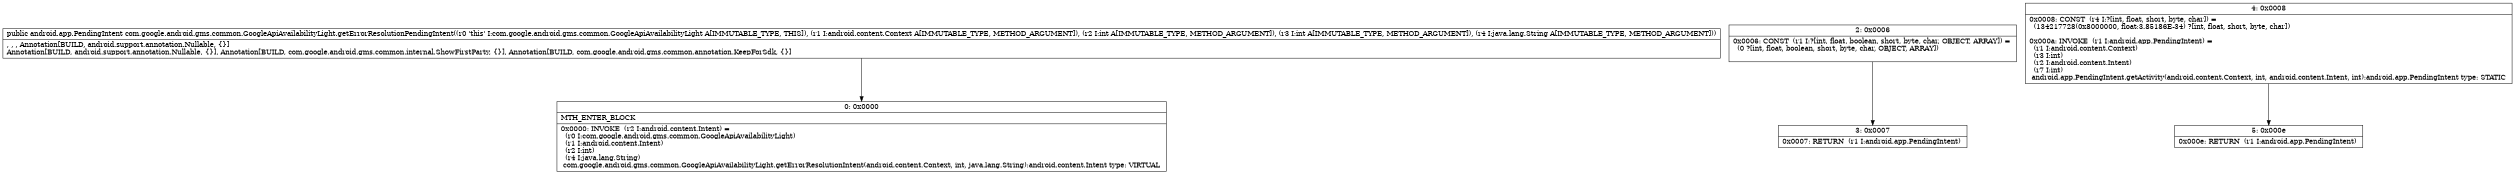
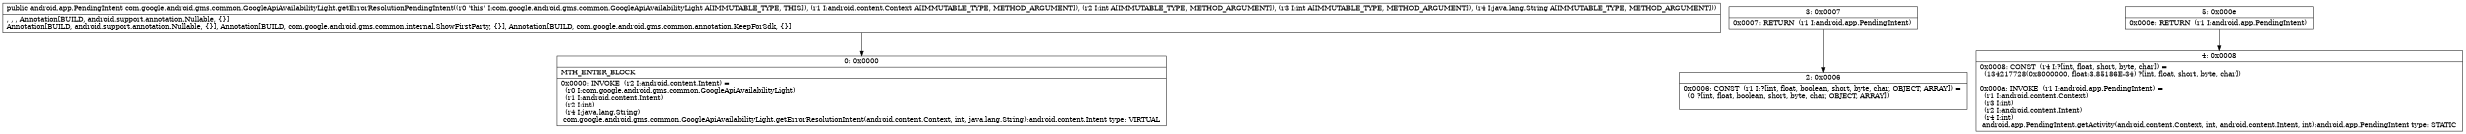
(2046, 71) -> (1997, 118)
(1873, 91) -> (1823, 48)
(2269, 102) -> (2219, 37)
